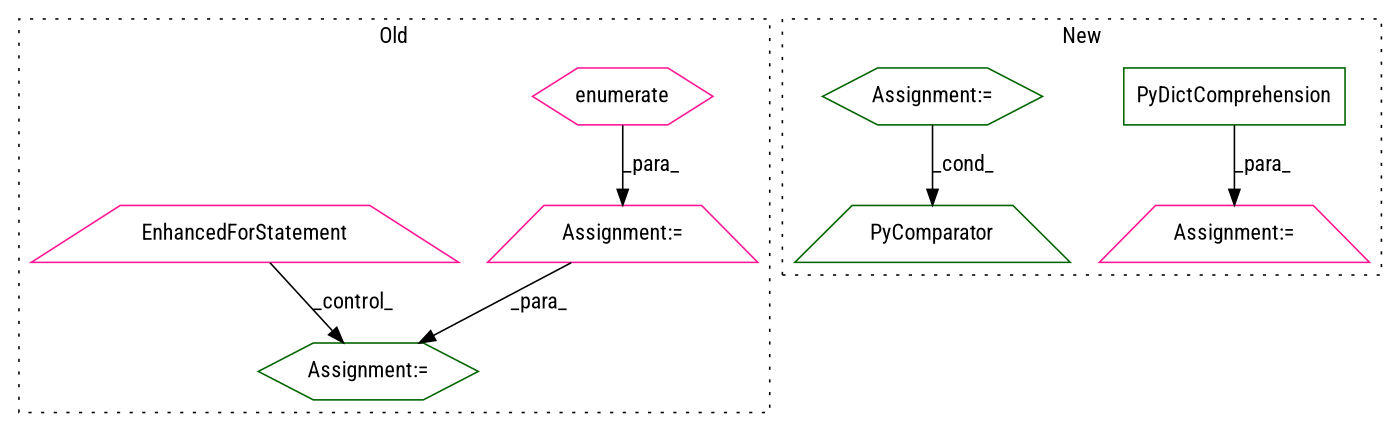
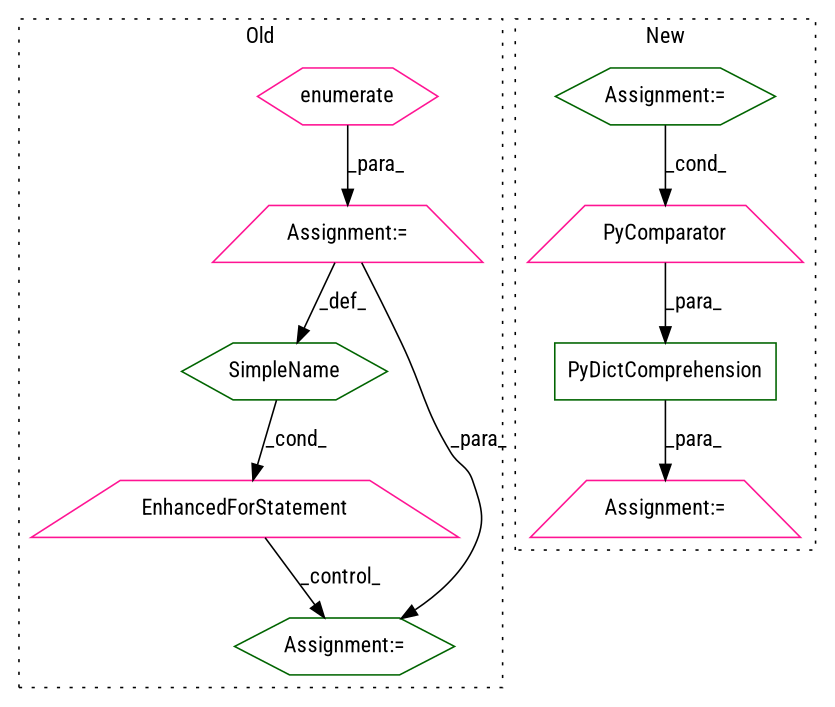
(933, 234) -> (665, 234)
none -> (665, 295)
none -> (284, 371)
